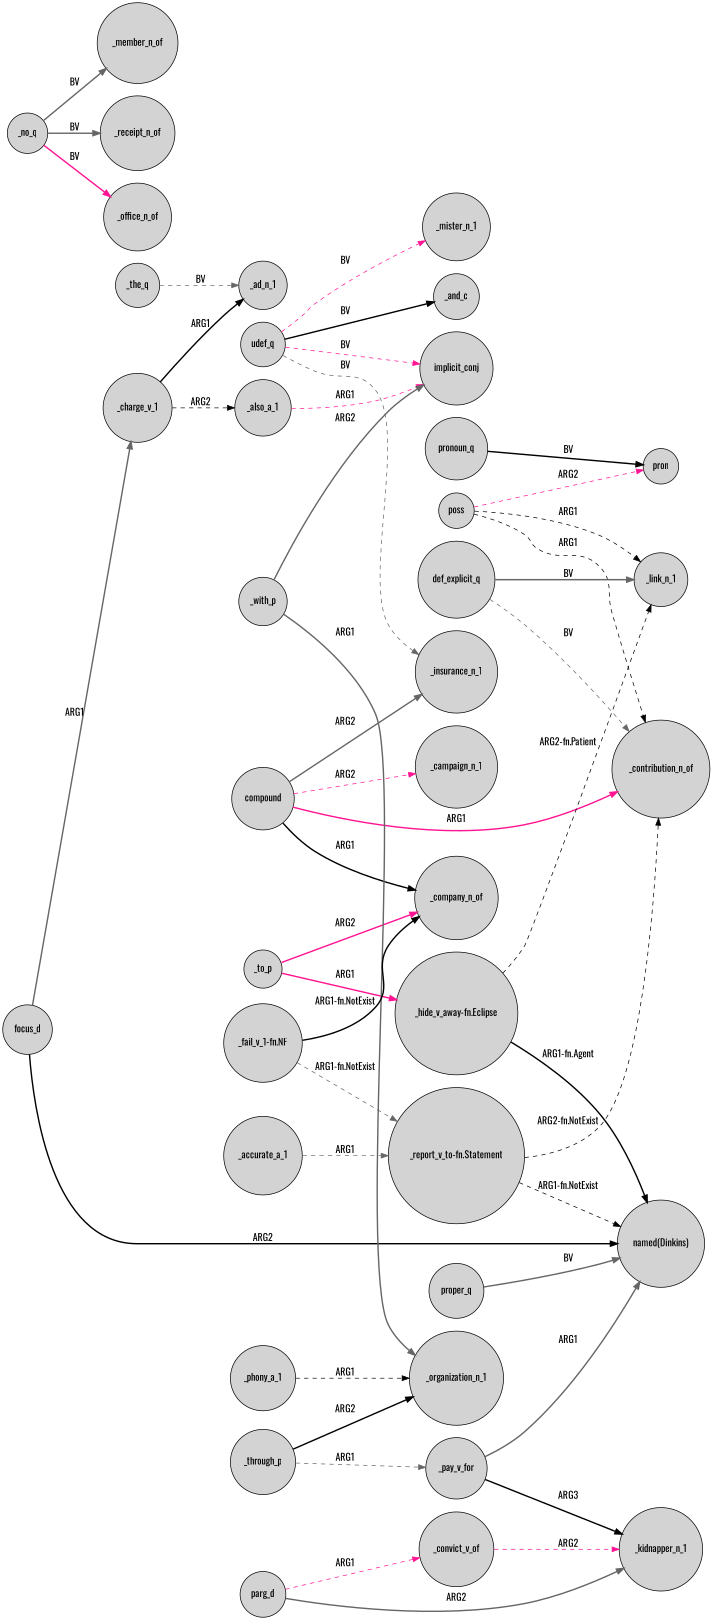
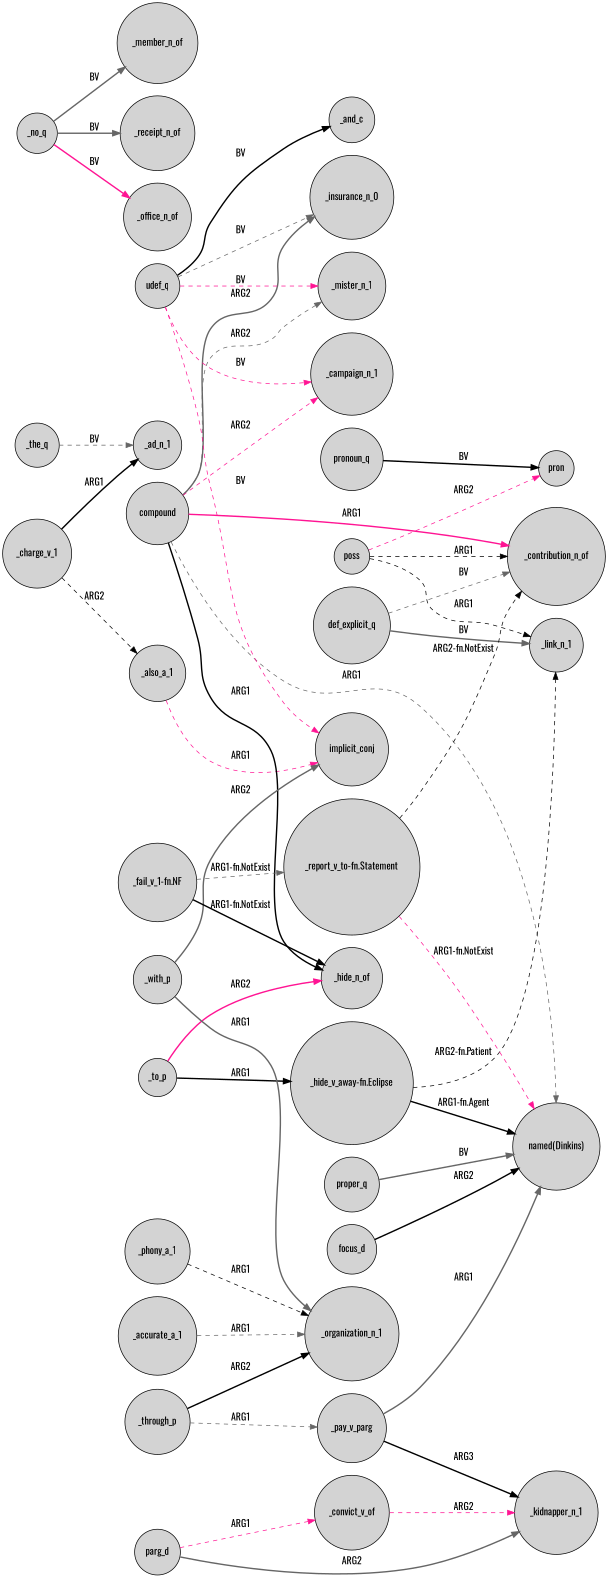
none -> (212, 356)
none -> (219, 373)
(456, 672) -> (352, 197)
(81, 727) -> none
none -> (441, 729)
(456, 898) -> (352, 978)
(336, 986) -> (230, 1080)
(342, 1156) -> (247, 1335)
(567, 1203) -> (469, 1006)
(456, 1468) -> (352, 1428)
